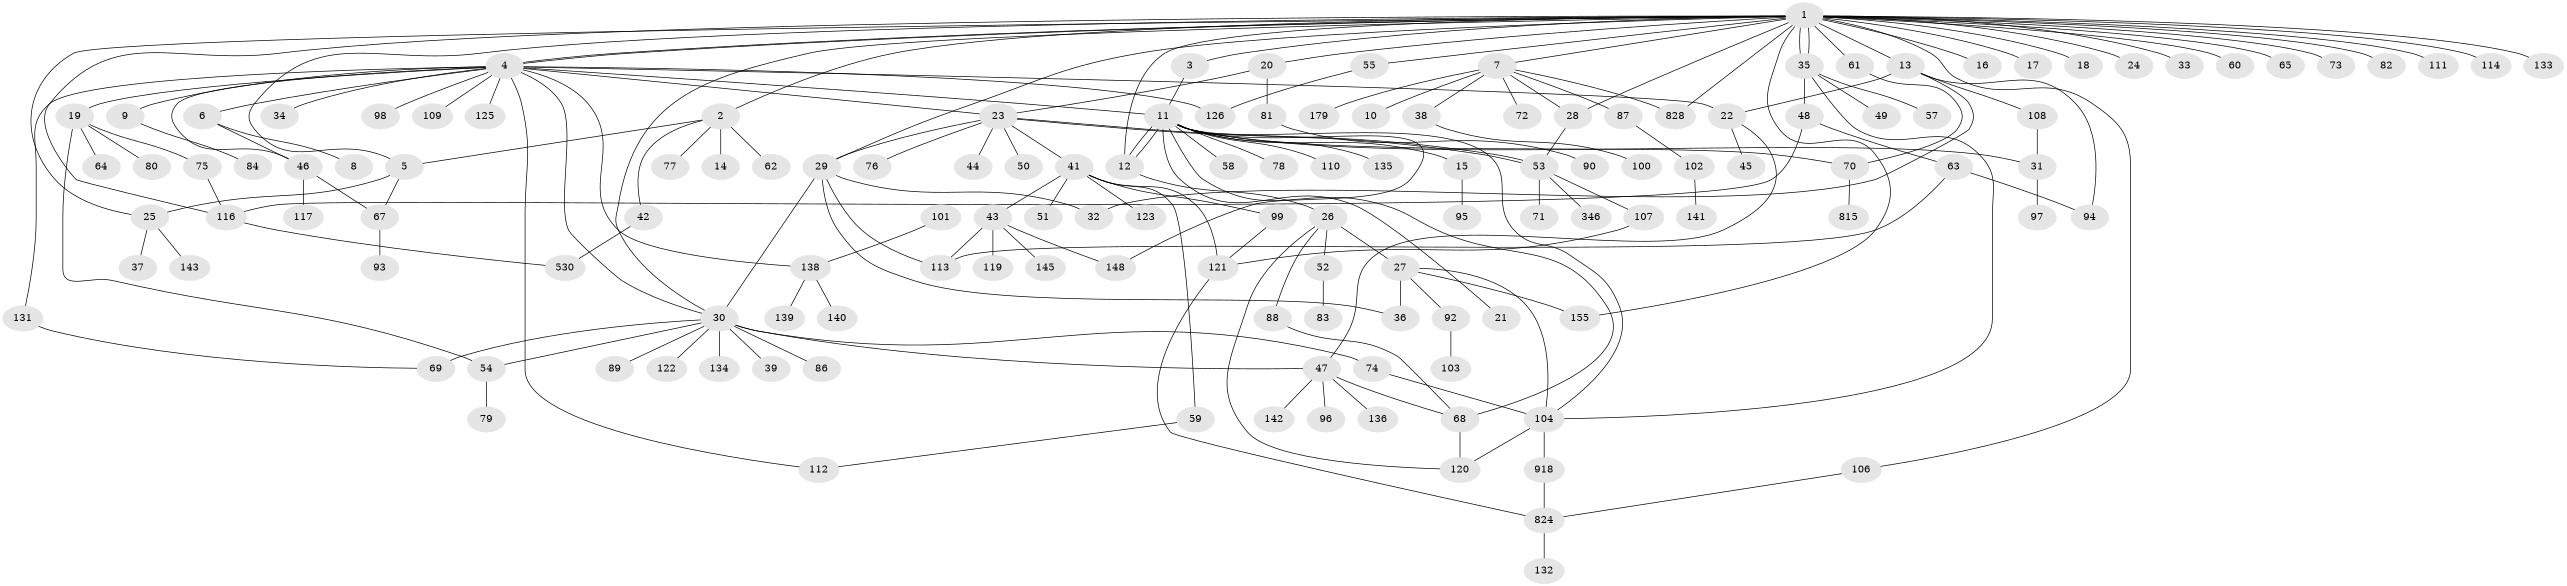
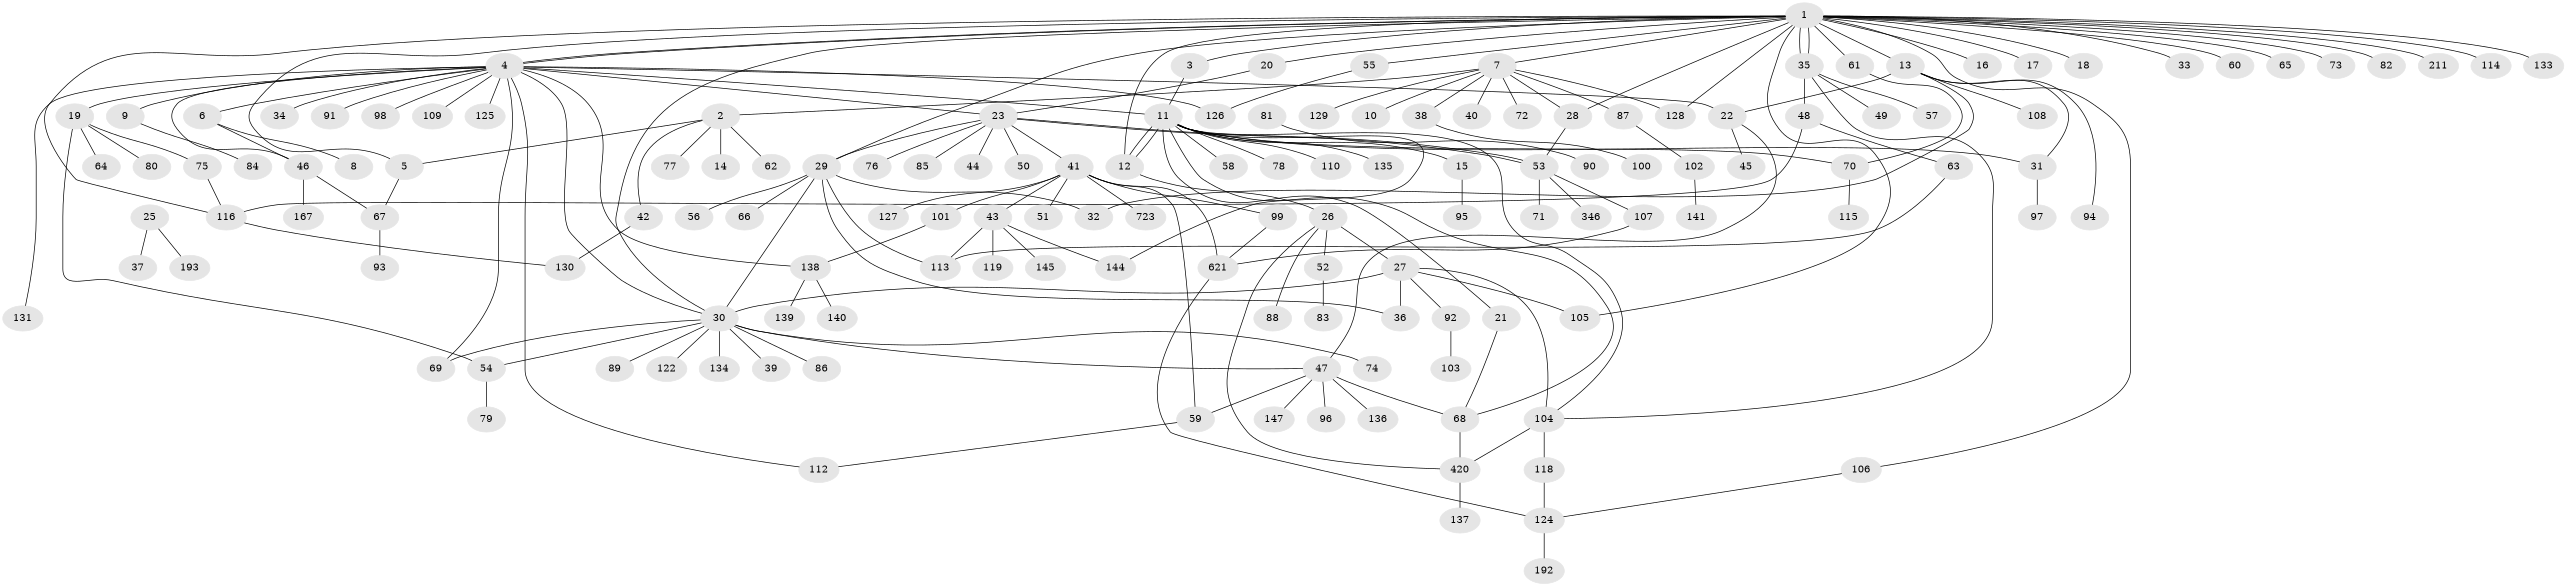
(1255, 25) -> (1073, 98)
(423, 36) -> none
(2134, 66) -> none
(2438, 66) -> (2438, 66)
(1267, 91) -> none
none -> (330, 116)
(1319, 116) -> (1319, 116)
none -> (1472, 116)
(1675, 116) -> (1675, 116)
(2037, 142) -> (2053, 94)
none -> (923, 167)
(2023, 190) -> none
(279, 196) -> none
none -> (990, 197)
(303, 217) -> (303, 217)
none -> (694, 217)
none -> (745, 217)
none -> (888, 217)
(1146, 217) -> (1146, 217)
(1849, 217) -> (1849, 217)
(190, 268) -> (190, 268)
(565, 268) -> (565, 268)
(1116, 268) -> (1116, 268)
(1218, 268) -> (1218, 268)
none -> (1059, 290)
(1580, 318) -> (1580, 318)
(1379, 348) -> (1483, 369)
(226, 358) -> (498, 226)
none -> (1259, 394)
(1458, 394) -> none
(1274, 419) -> (1274, 419)
(1460, 470) -> (1460, 470)
(1544, 470) -> (1544, 470)
none -> (1460, 520)
(1544, 520) -> (1544, 520)
(1544, 571) -> (1544, 571)
